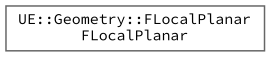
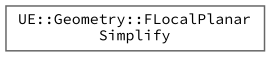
(135, 28) -> (135, 28)
